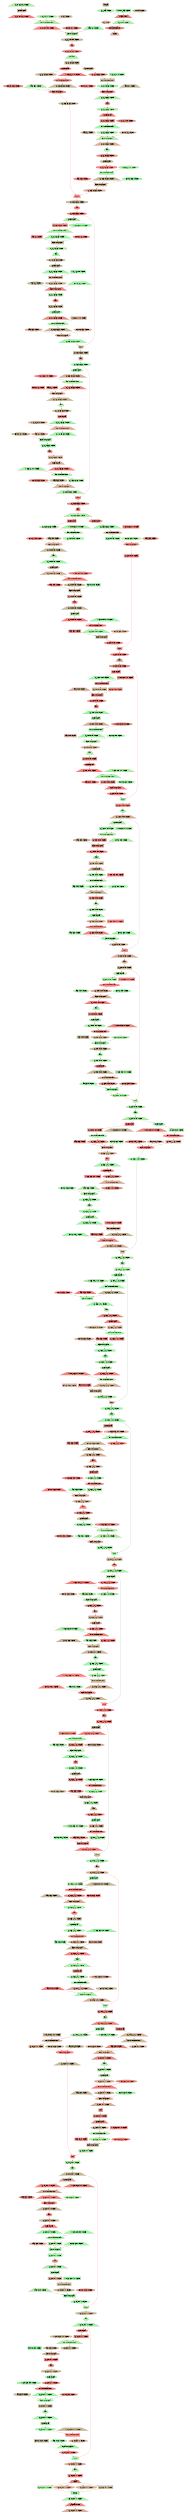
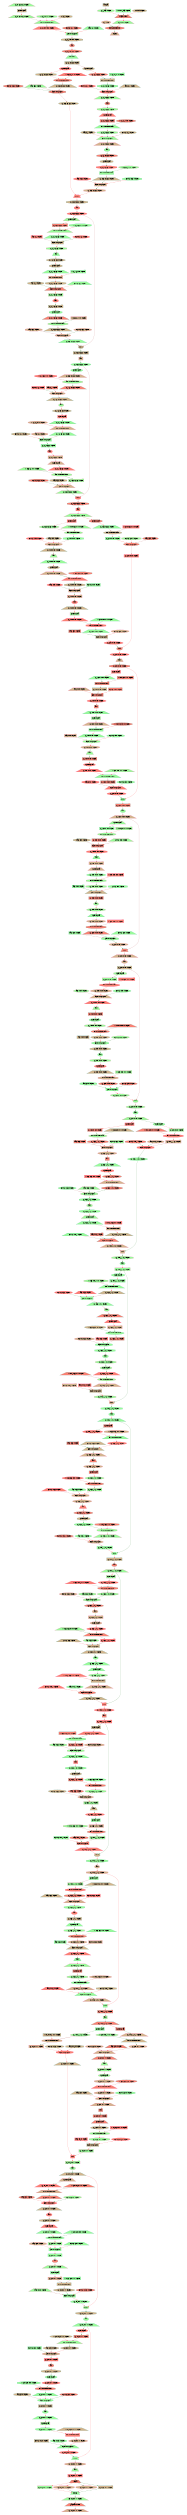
(22, 17) -> (22, 17)
